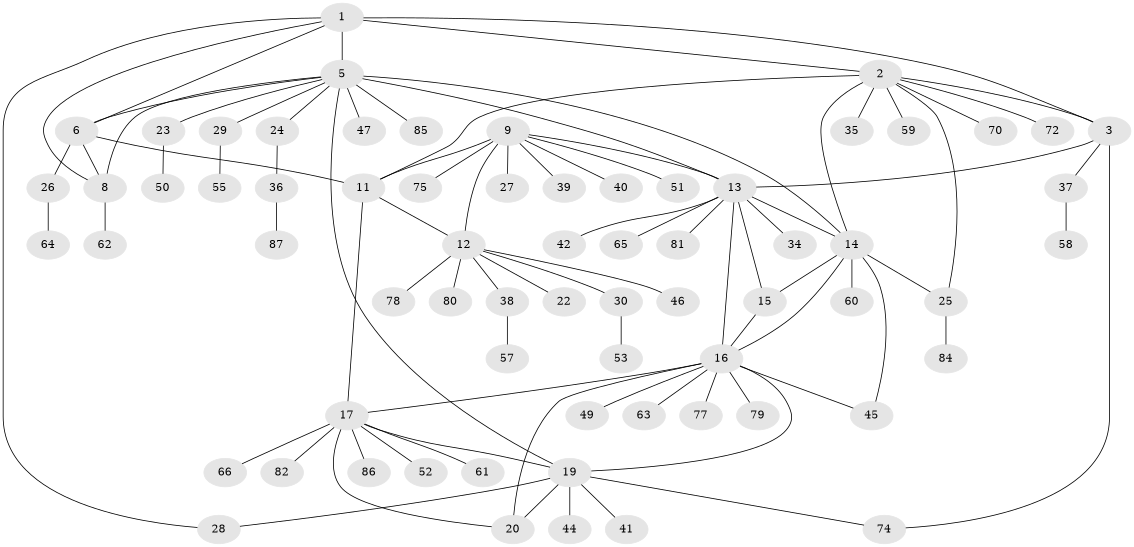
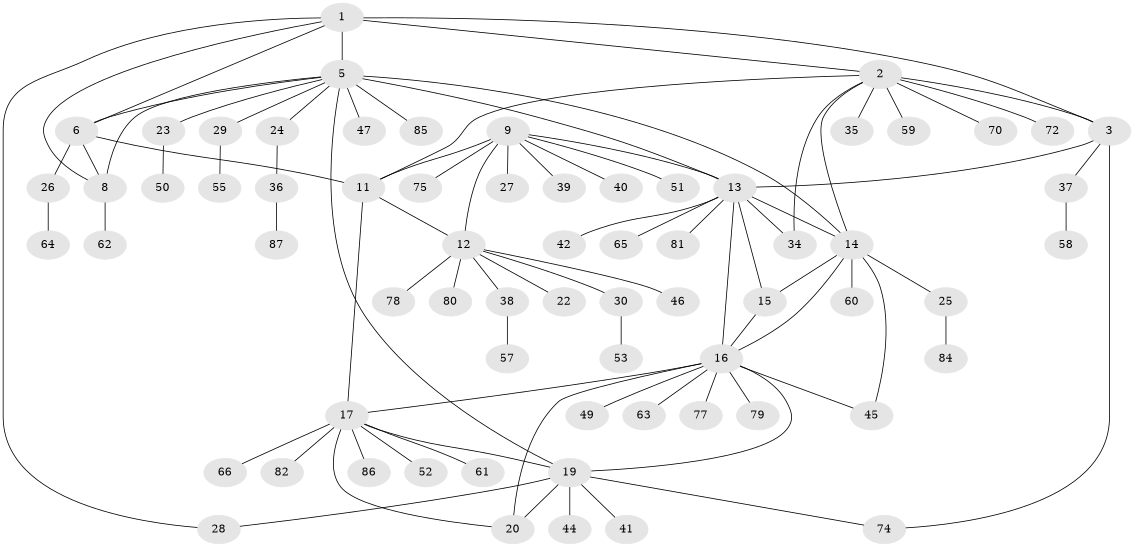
(955, 180) -> (805, 144)
